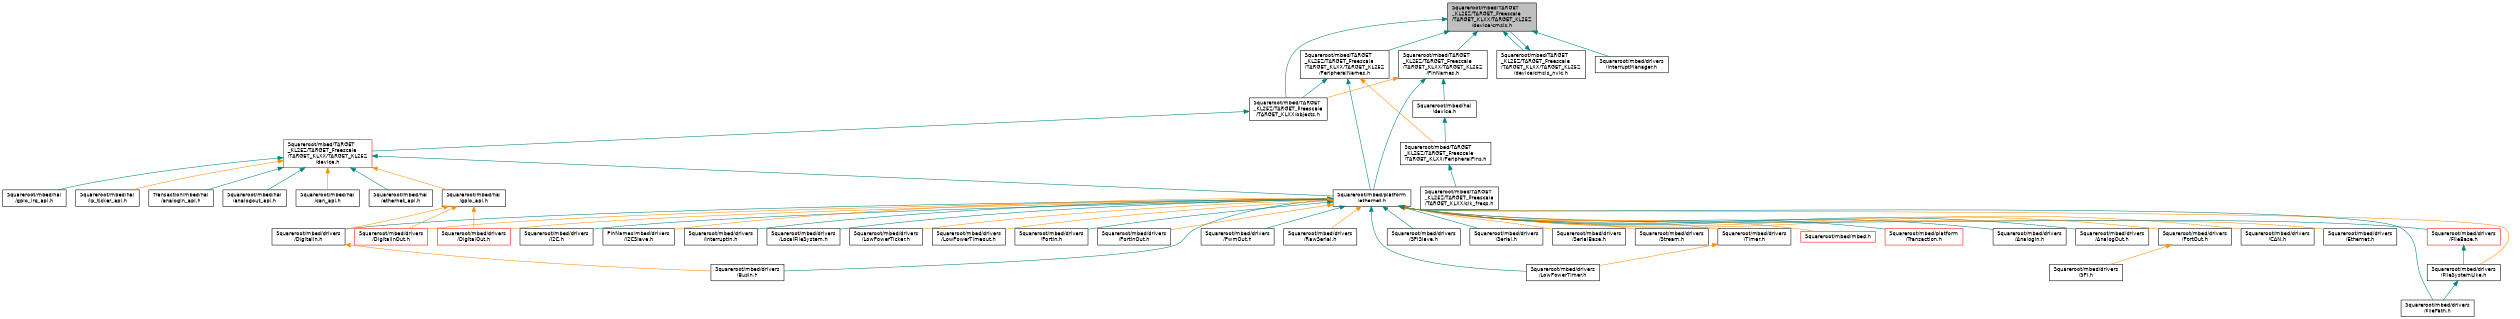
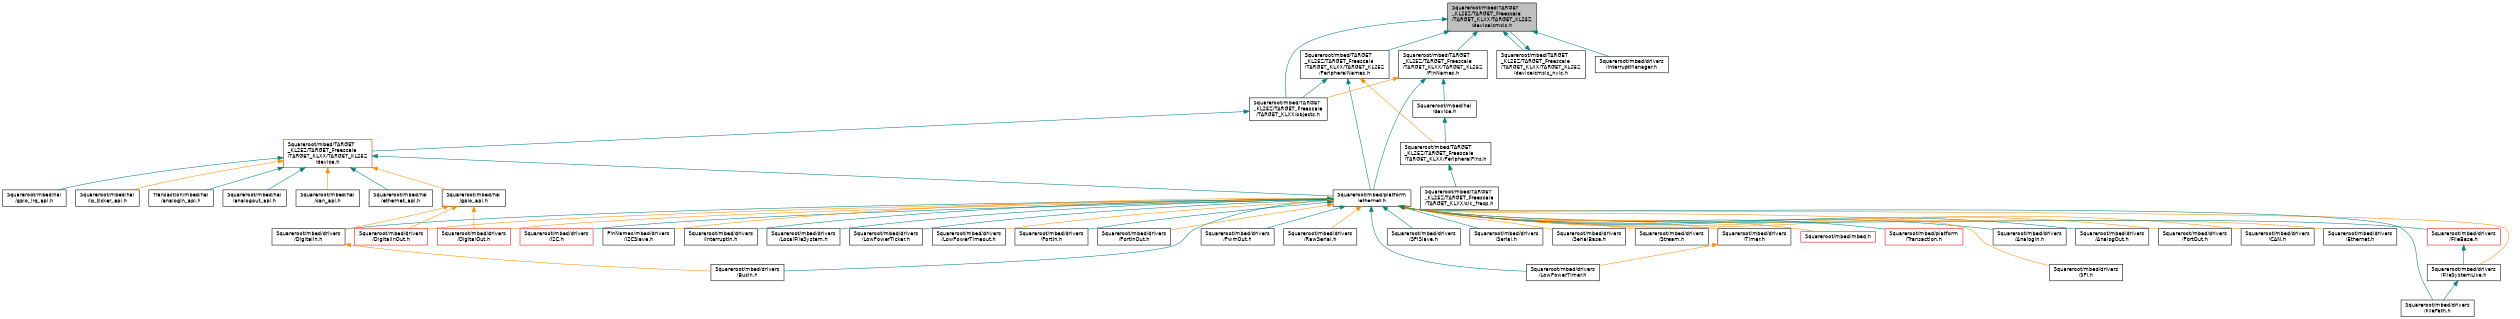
(1125, 210) -> (1125, 210)
(557, 237) -> (557, 237)
(2138, 255) -> (1732, 215)
